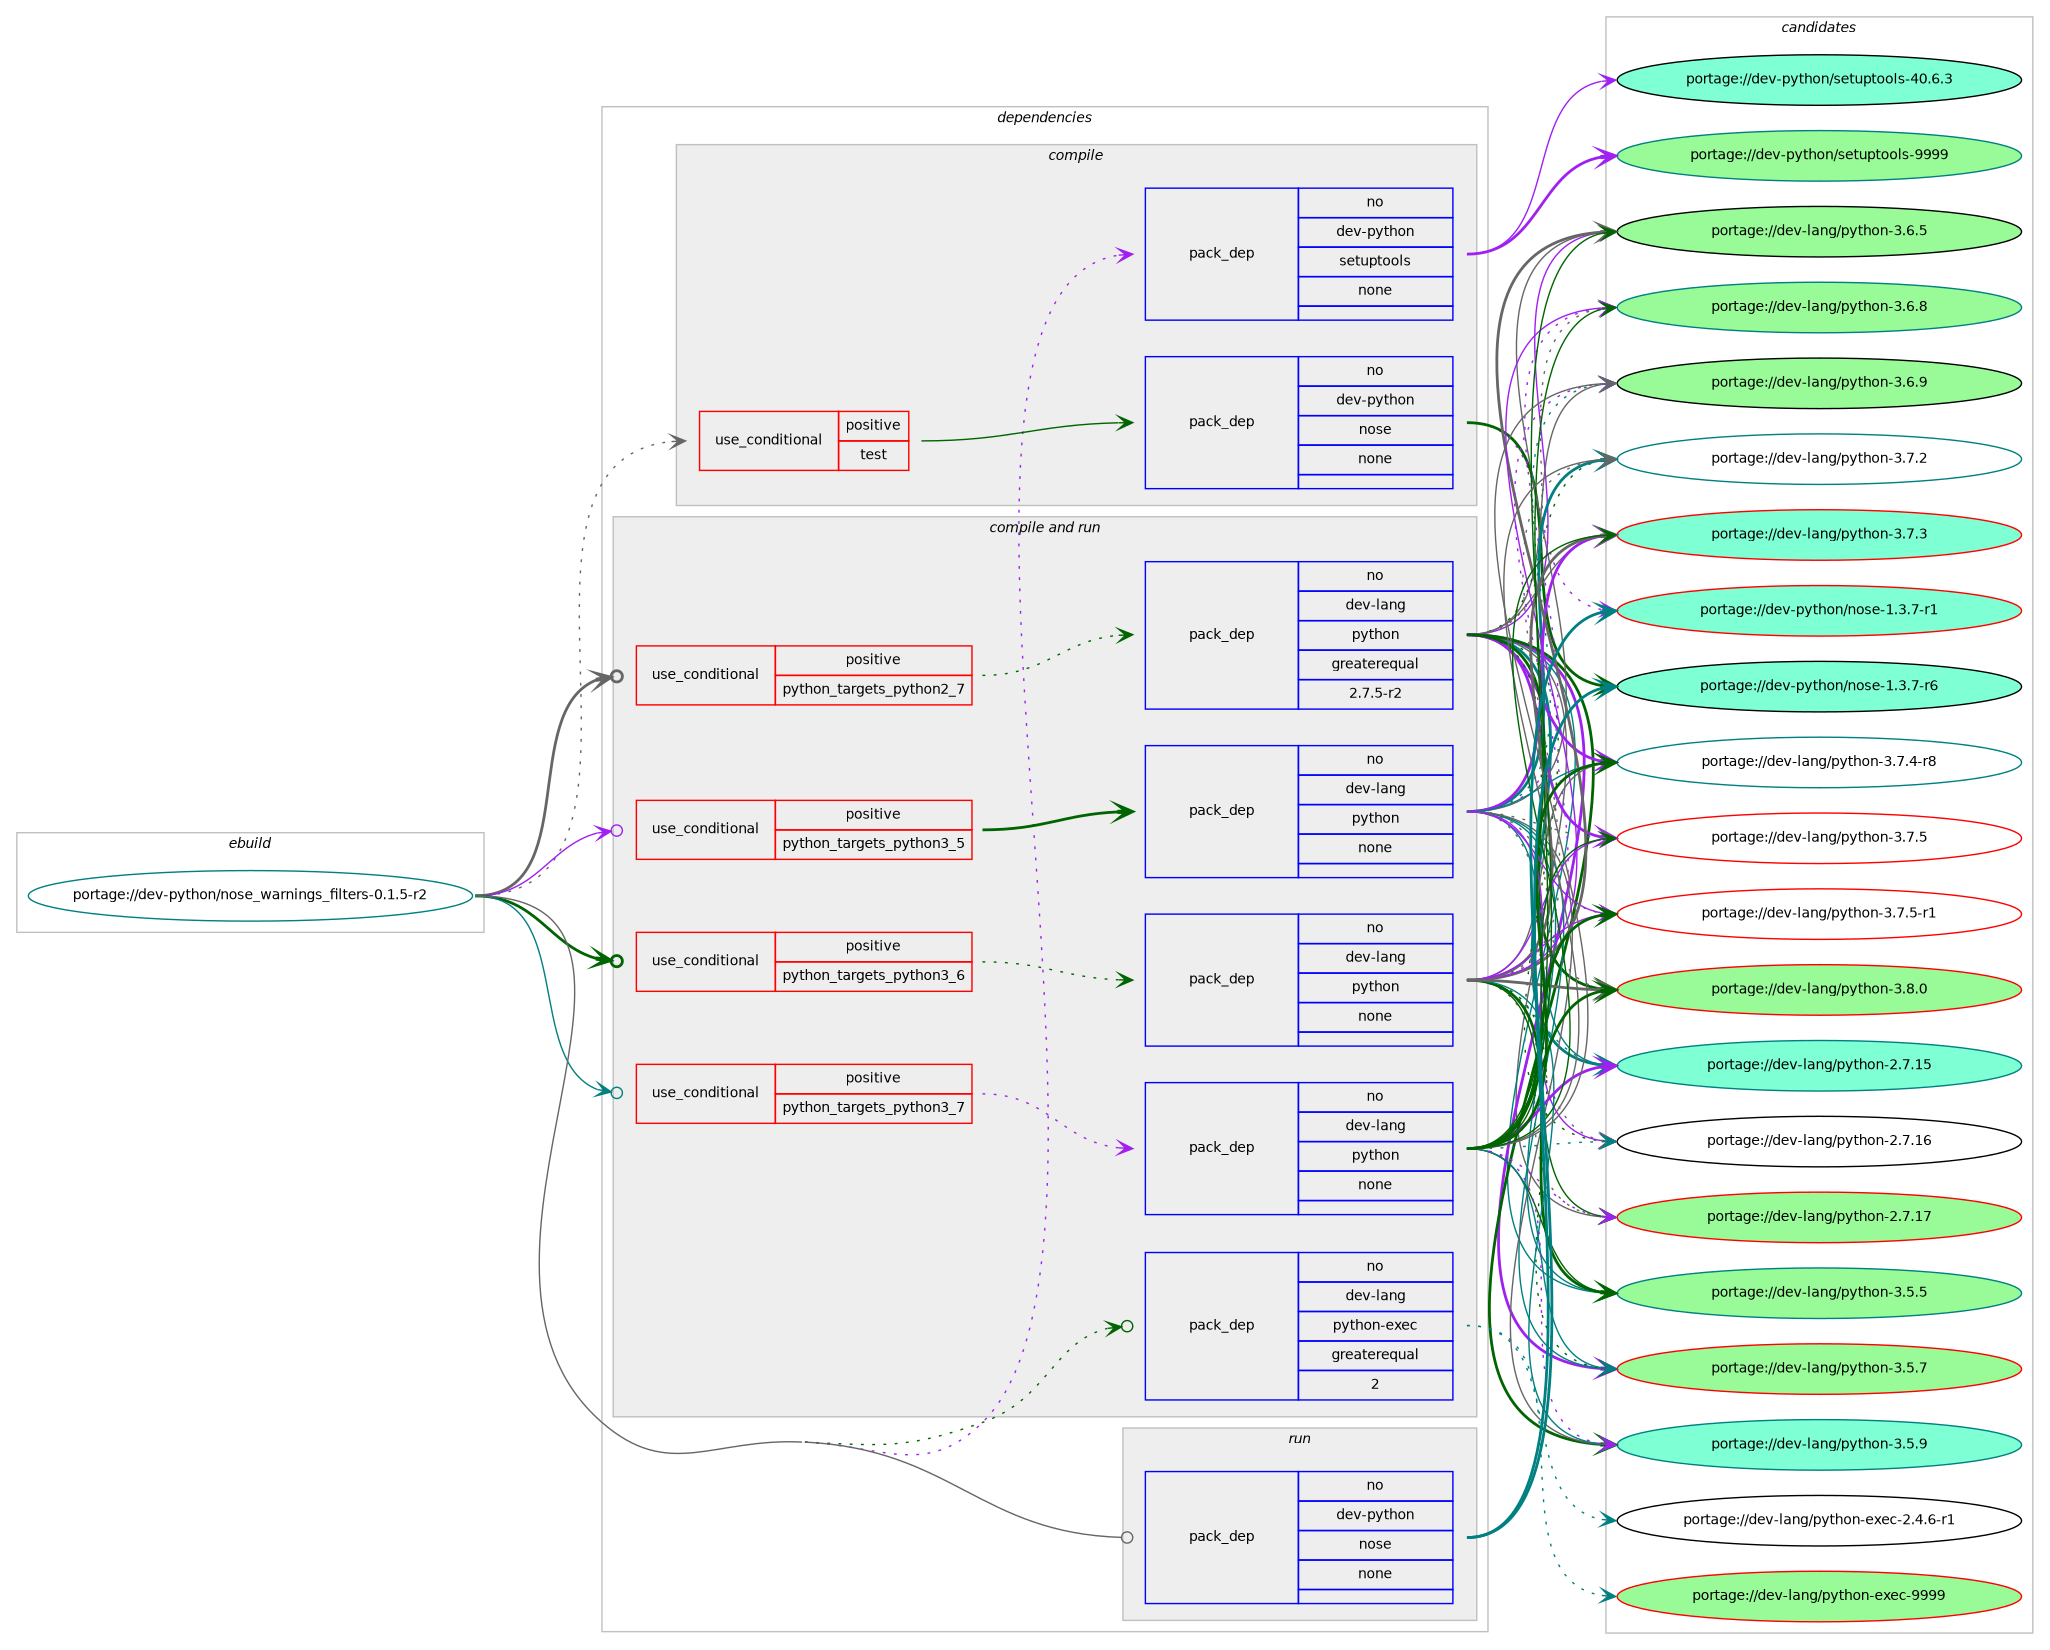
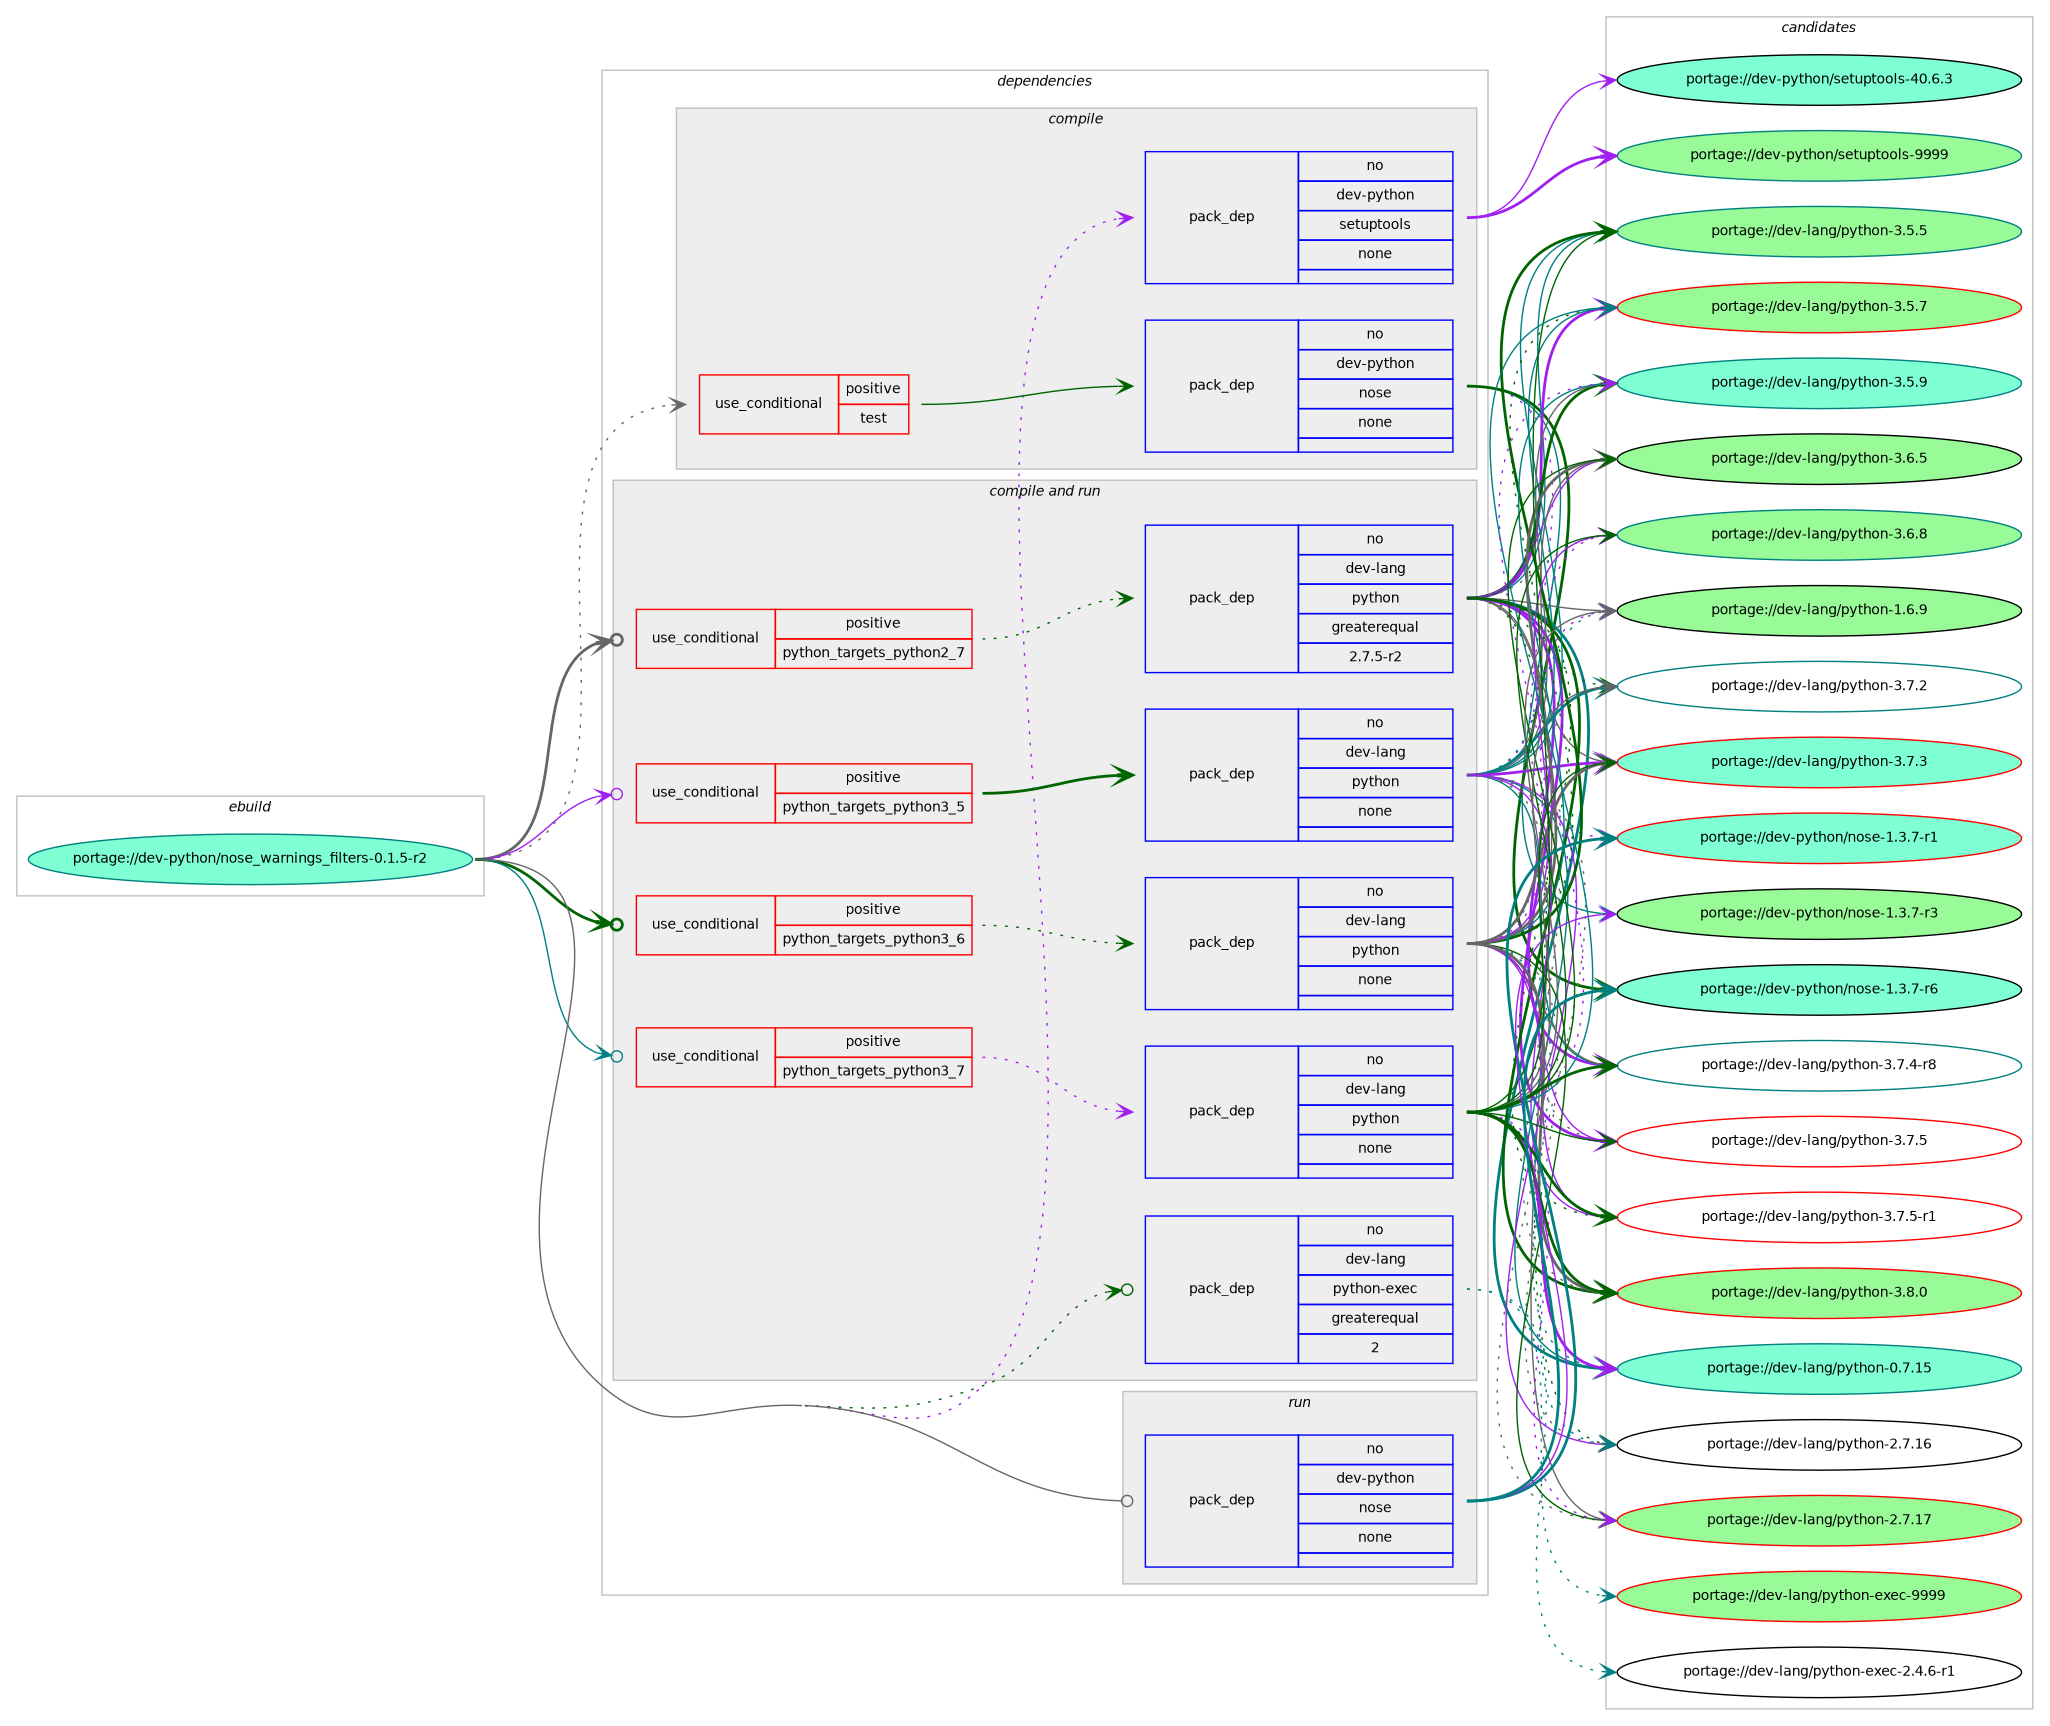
(1819, 383) -> (1819, 611)
(250, 896) -> (250, 859)
none -> (1819, 914)
(1819, 1066) -> (1819, 1369)
